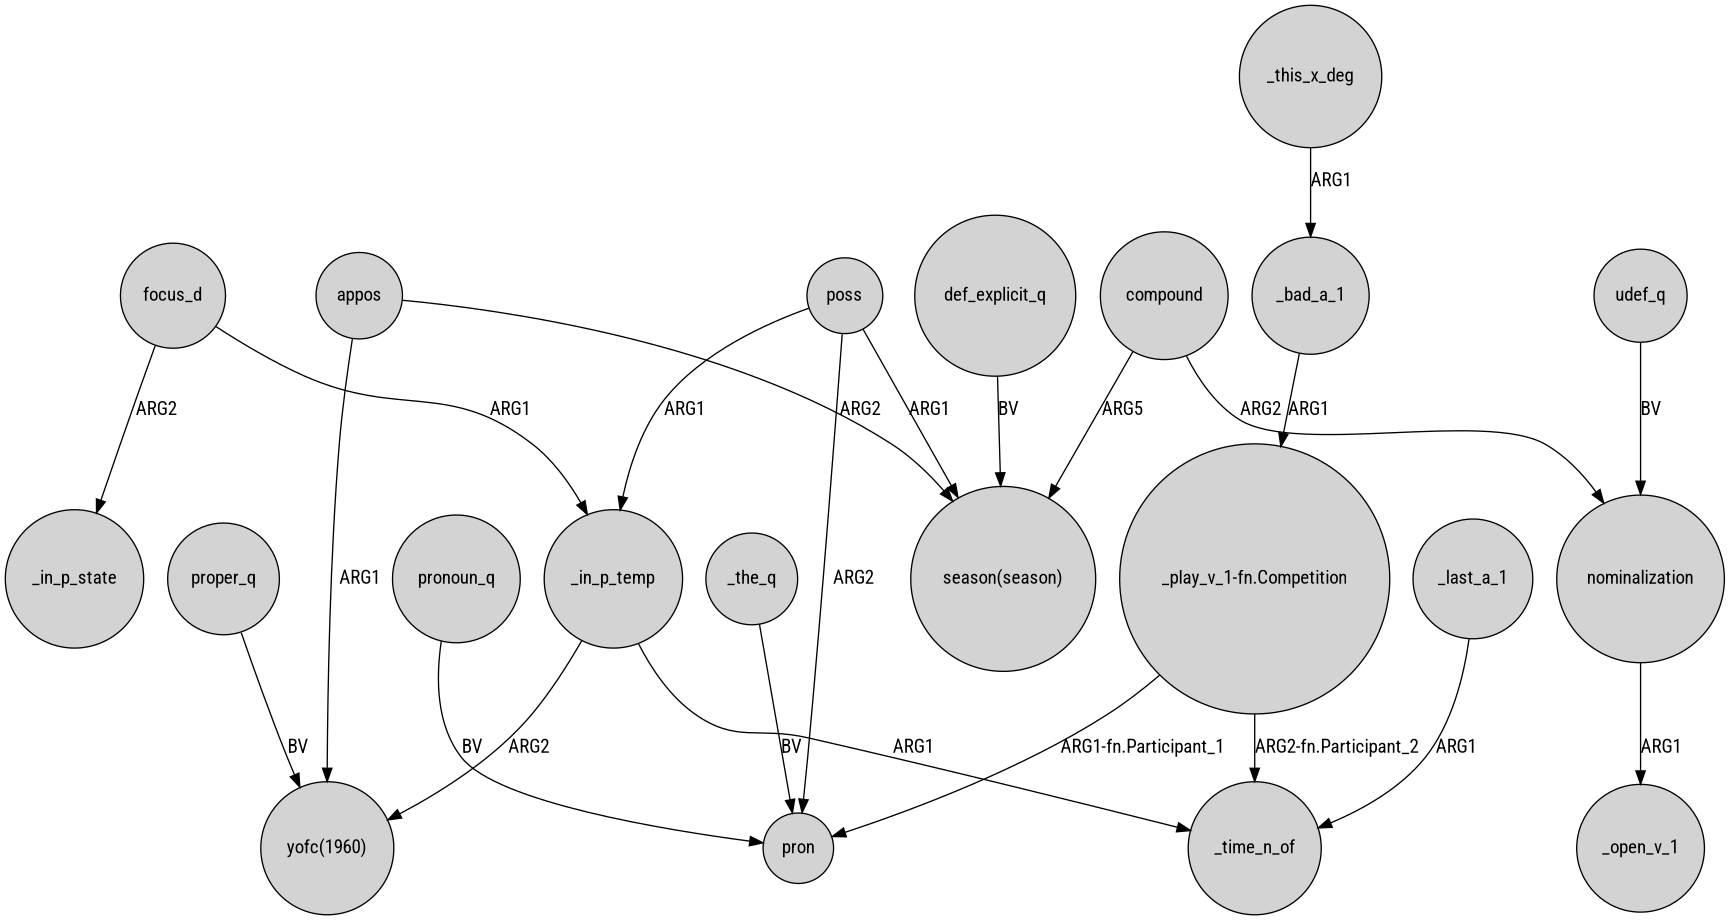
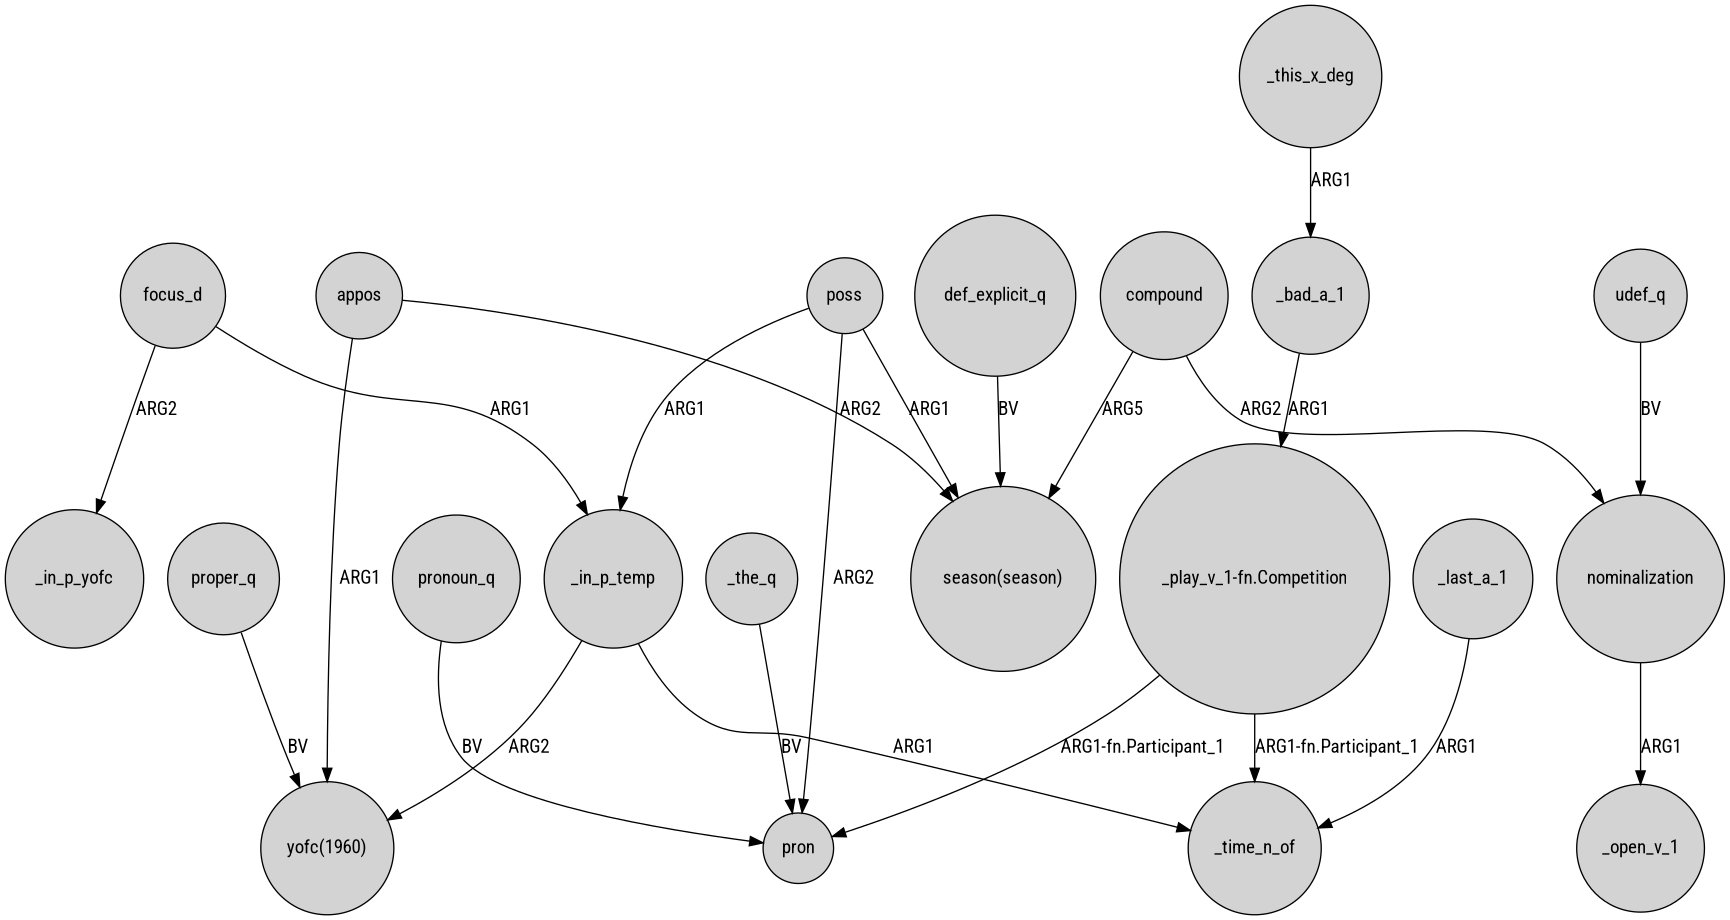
(75, 579) -> (75, 579)
(1337, 748) -> (1337, 748)
